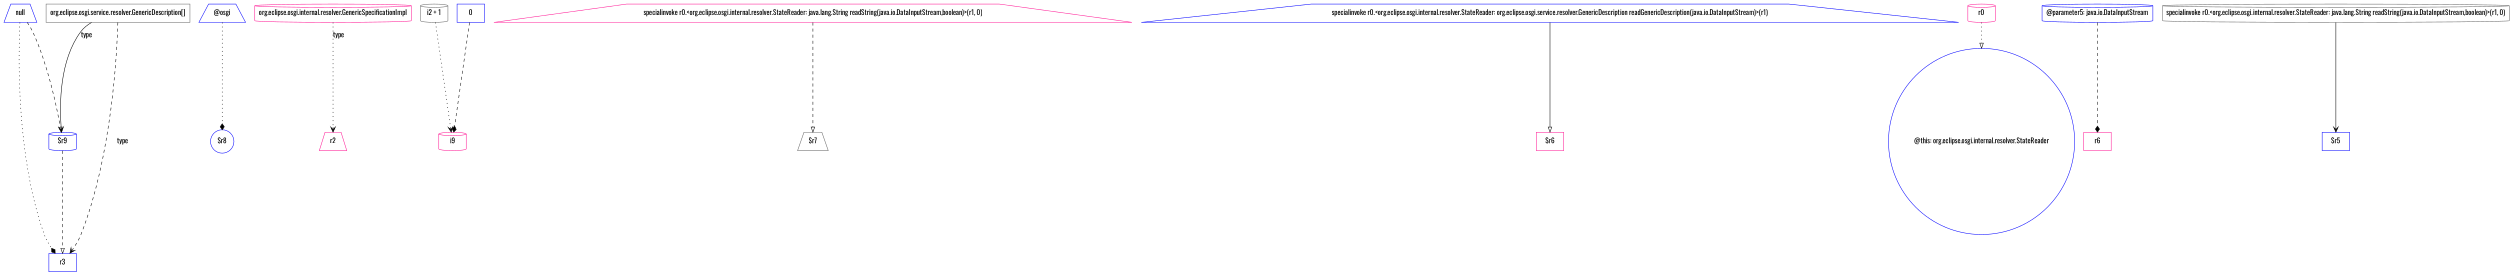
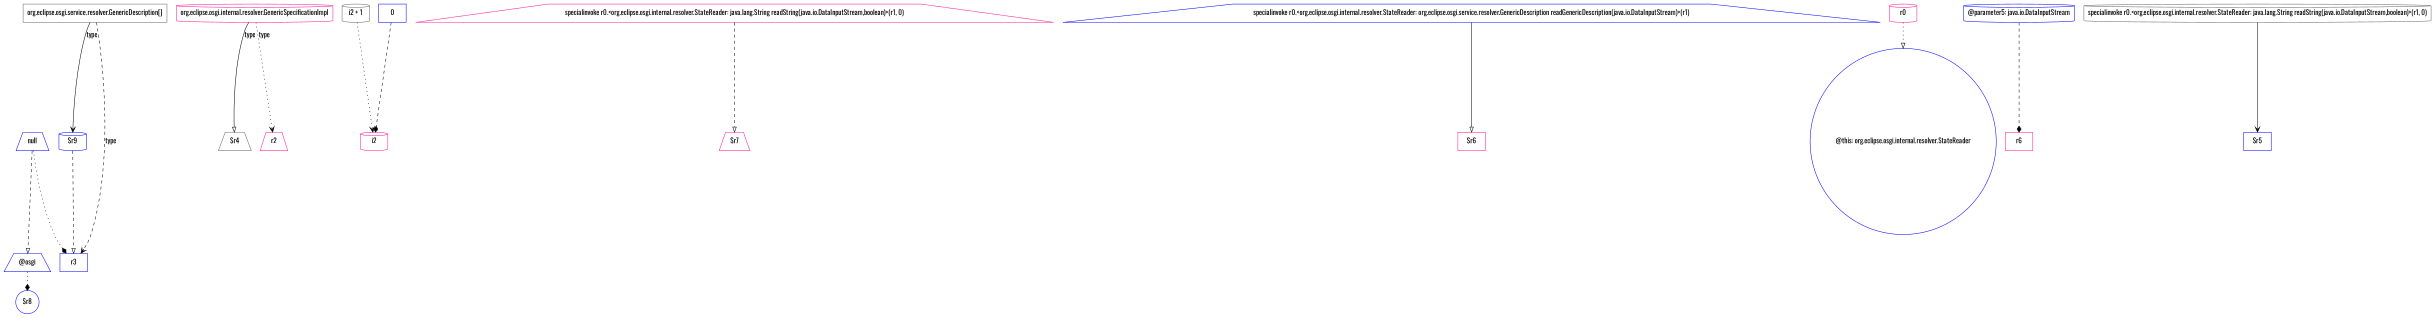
(48, 73) -> (30, 200)
none -> (235, 141)
(453, 141) -> (374, 141)
(813, 141) -> (735, 141)
